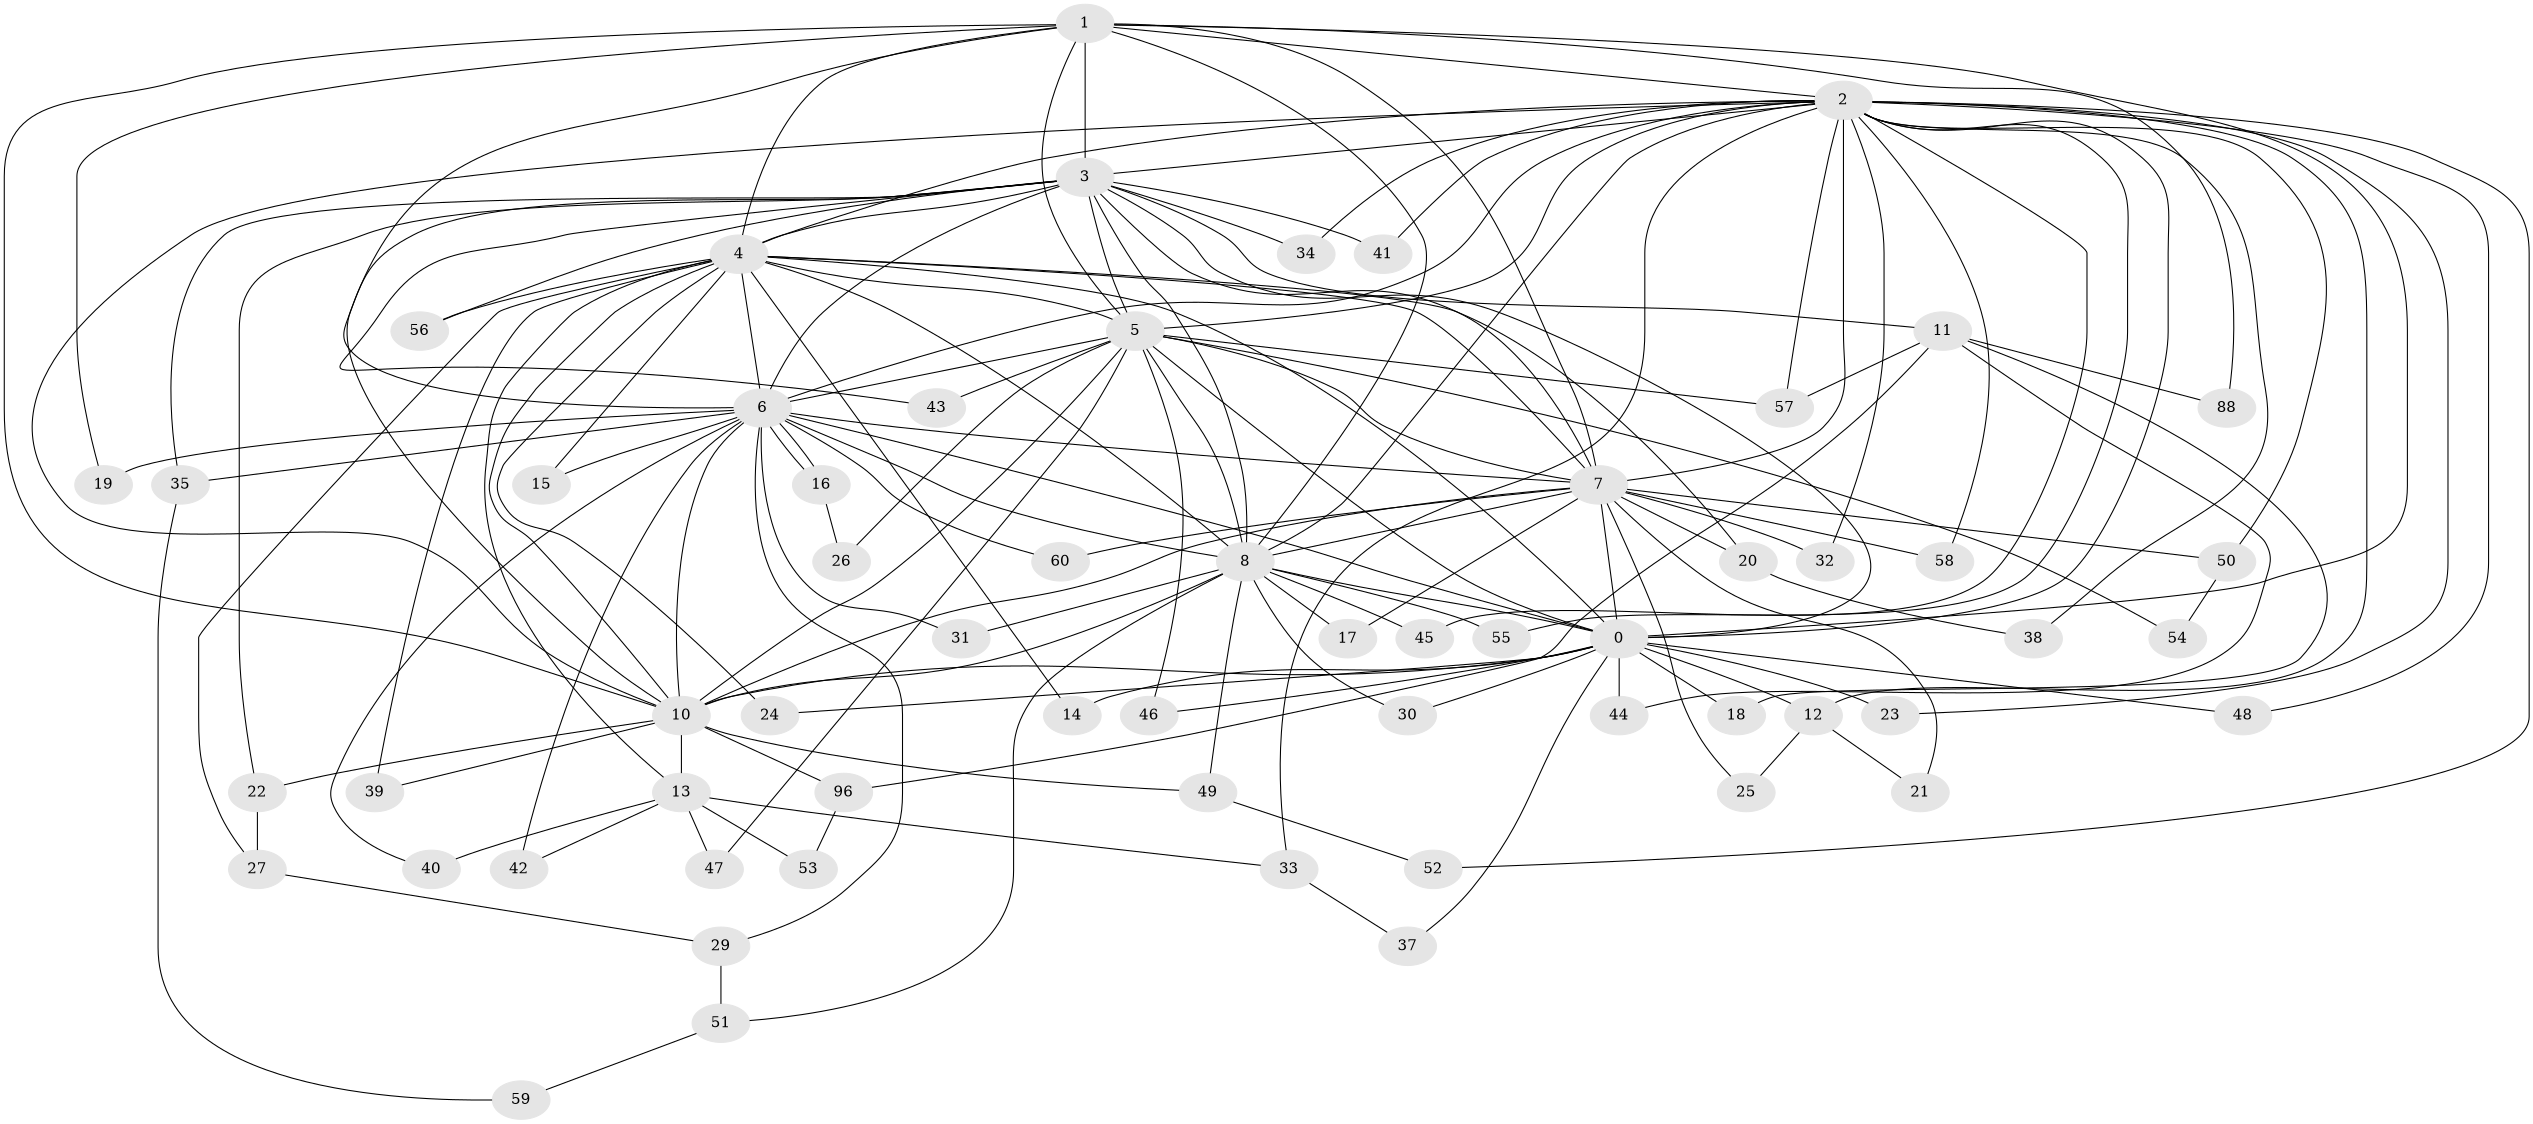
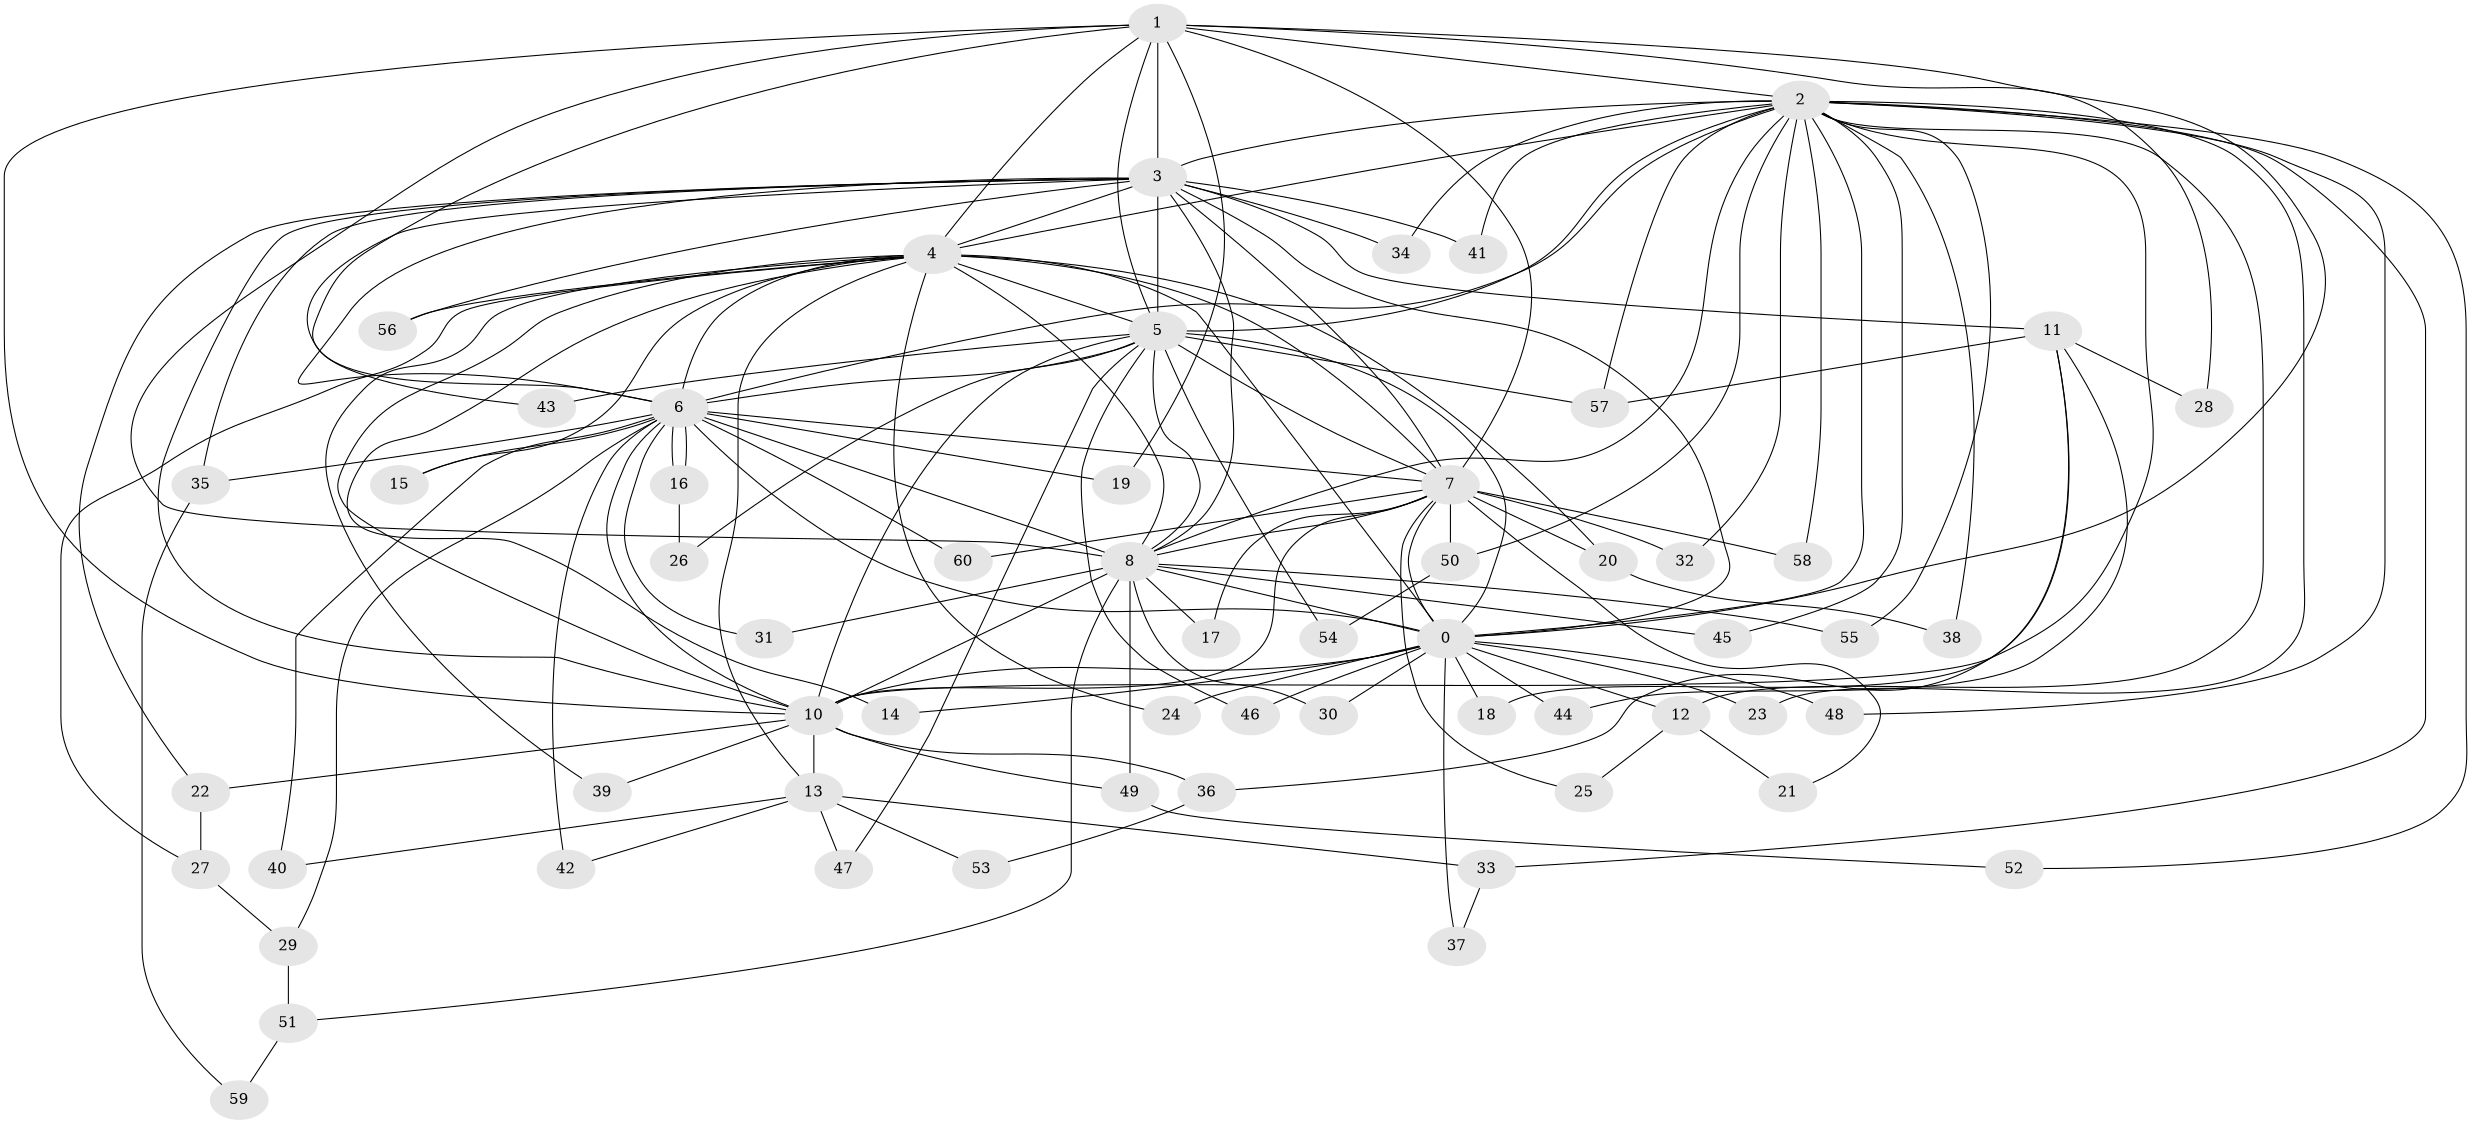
(1845, 366) -> none
(2227, 408) -> (2204, 408)
(844, 792) -> (1207, 792)
